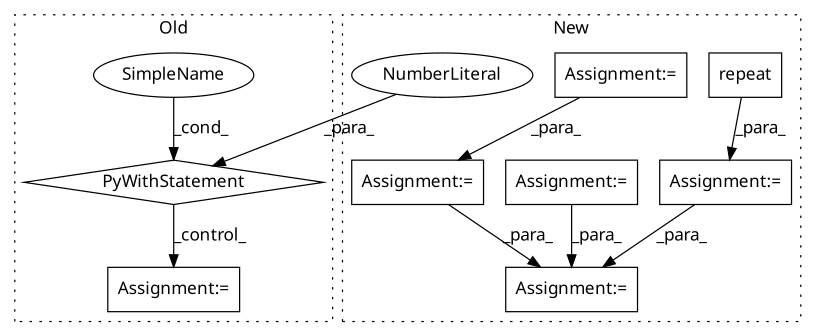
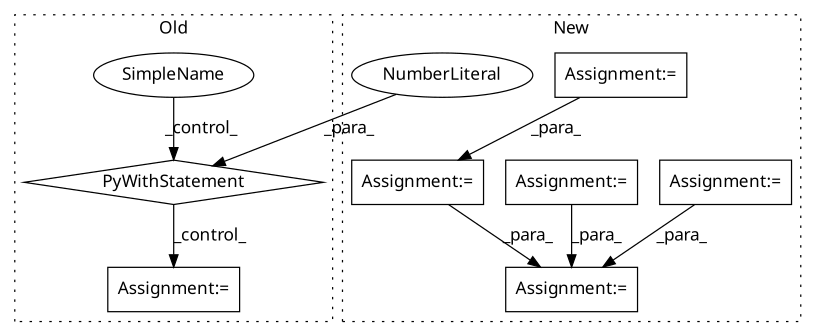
(745, 75) -> none
(201, 129) -> (201, 129)
